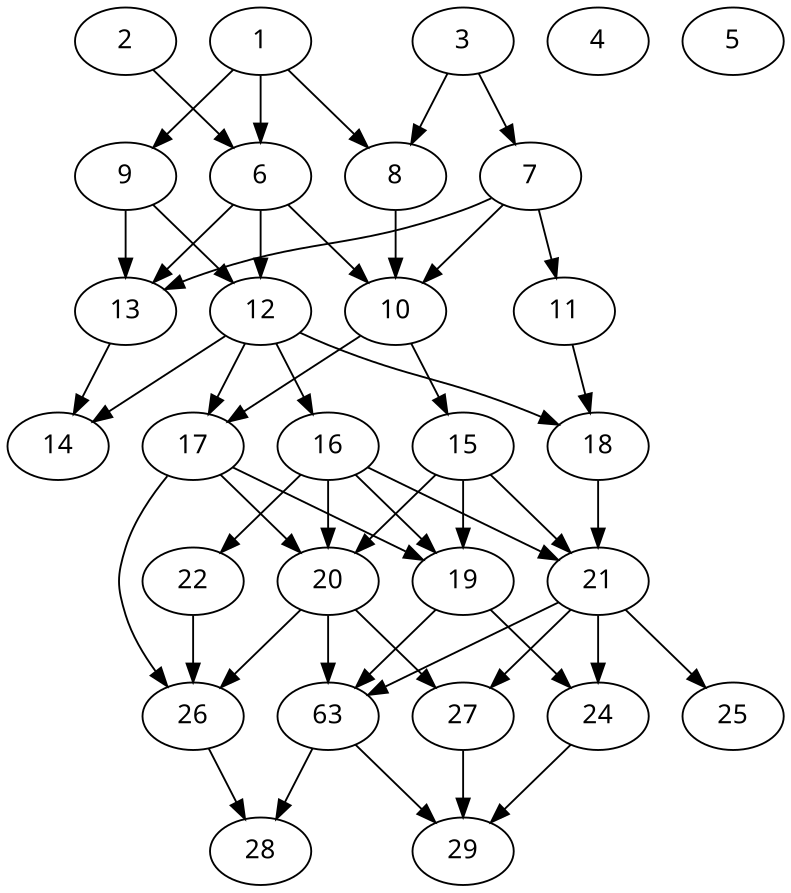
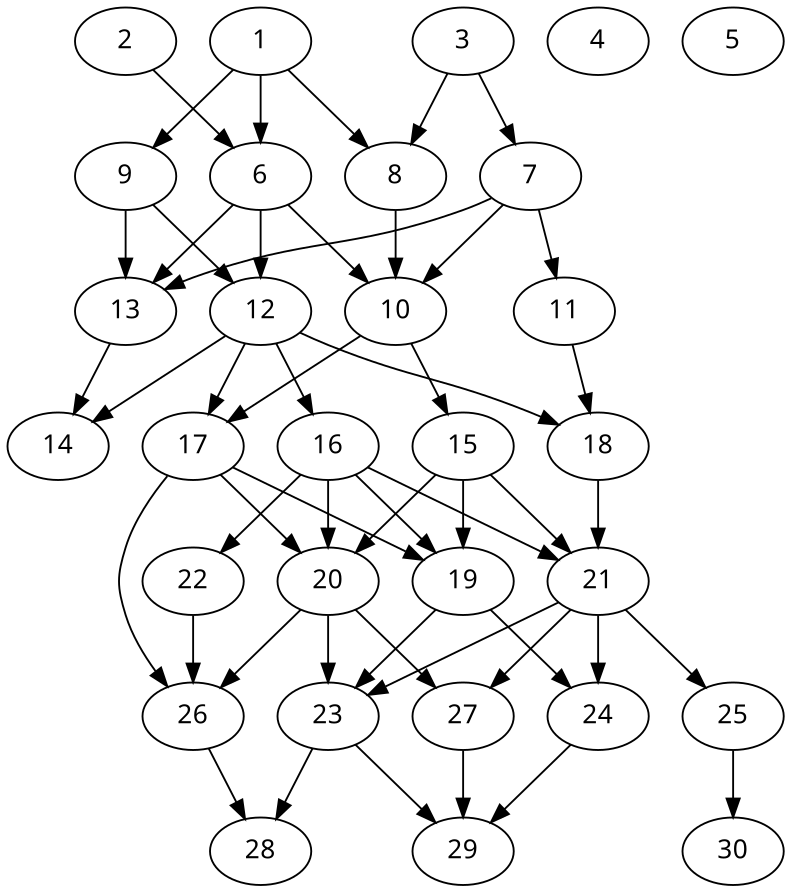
(328, 716) -> (328, 716)
none -> (733, 851)
